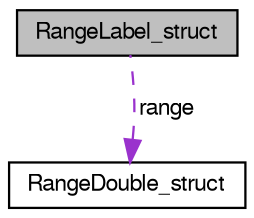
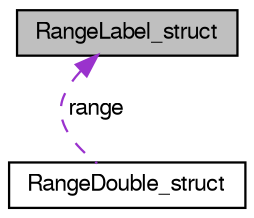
(134, 97) -> (63, 121)
